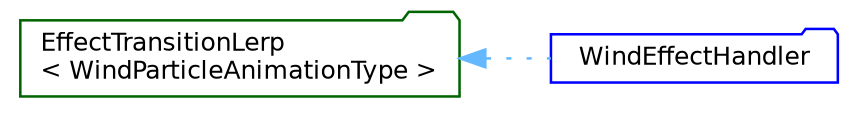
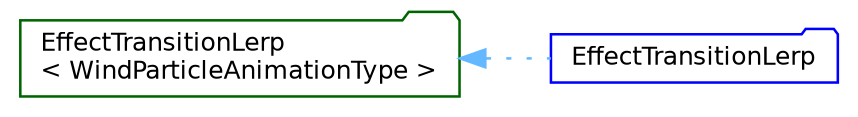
(694, 58) -> (694, 58)
